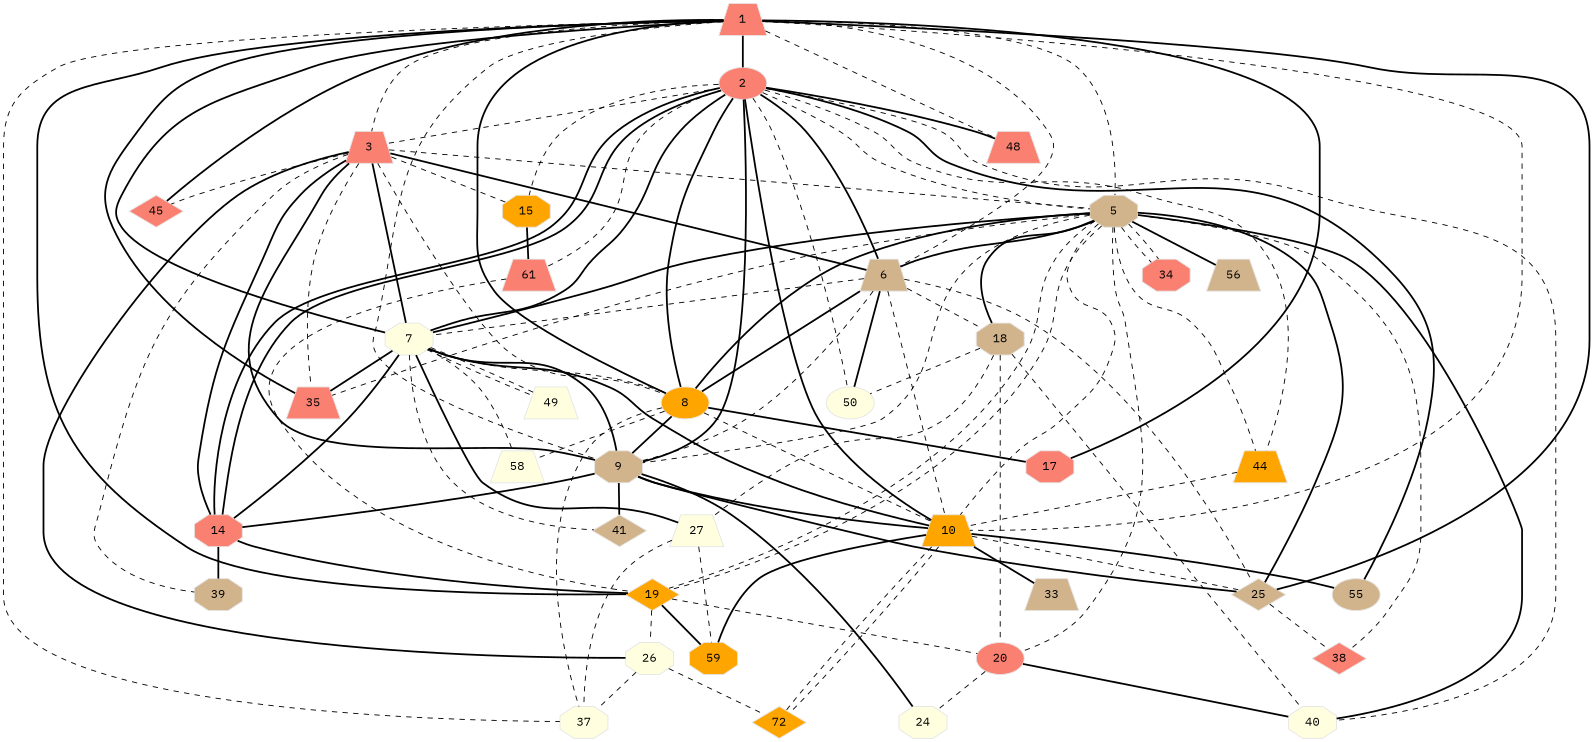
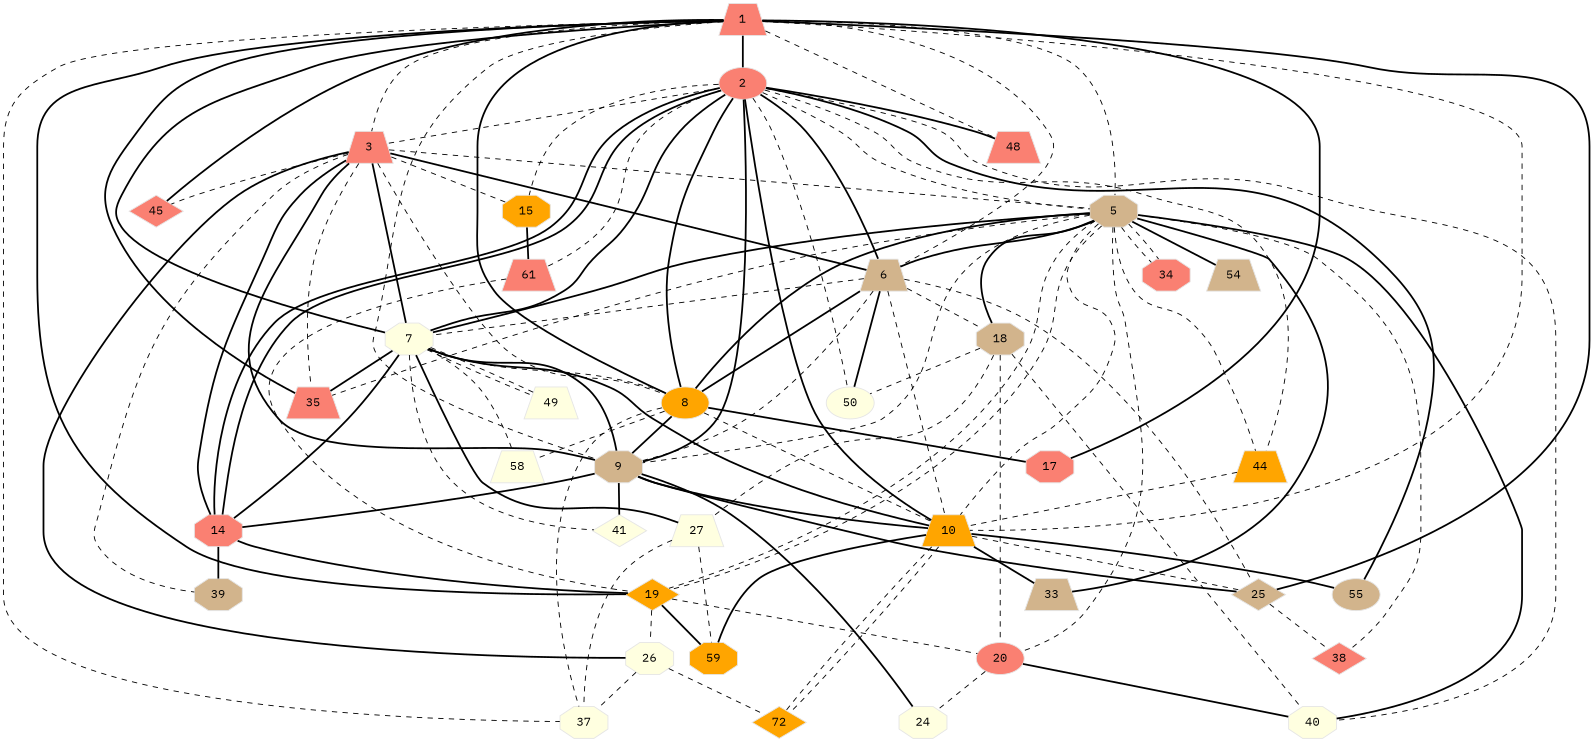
(1234, 275) -> (1234, 275)
(1336, 341) -> (1322, 424)
(619, 531) -> (619, 531)
